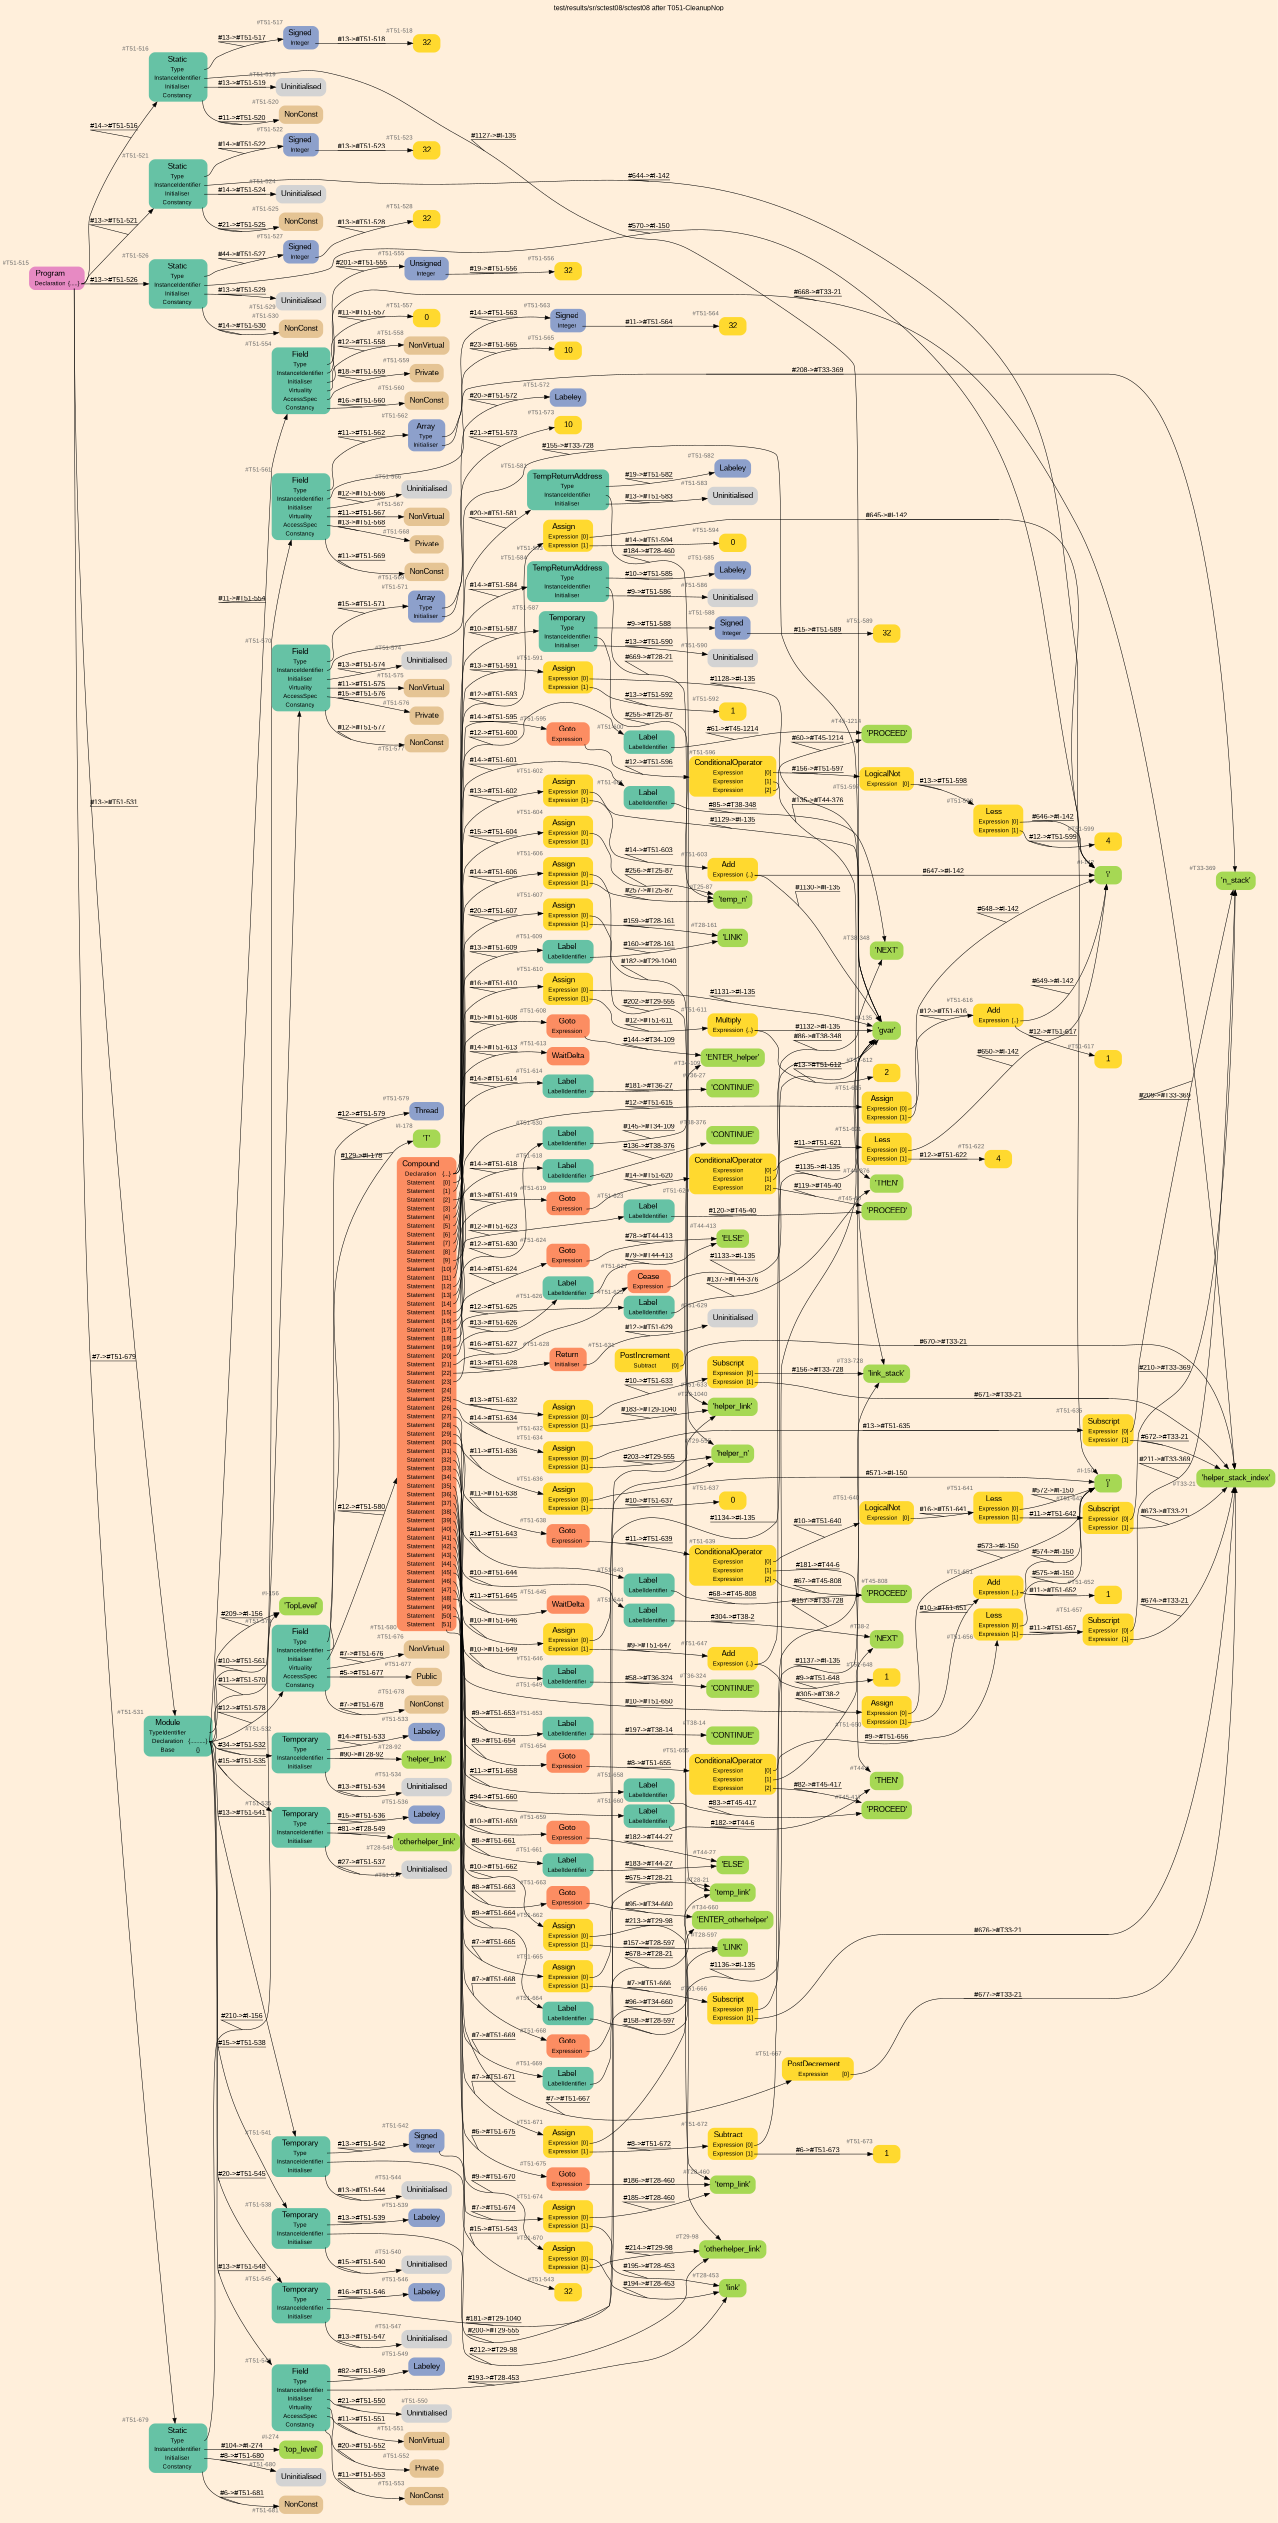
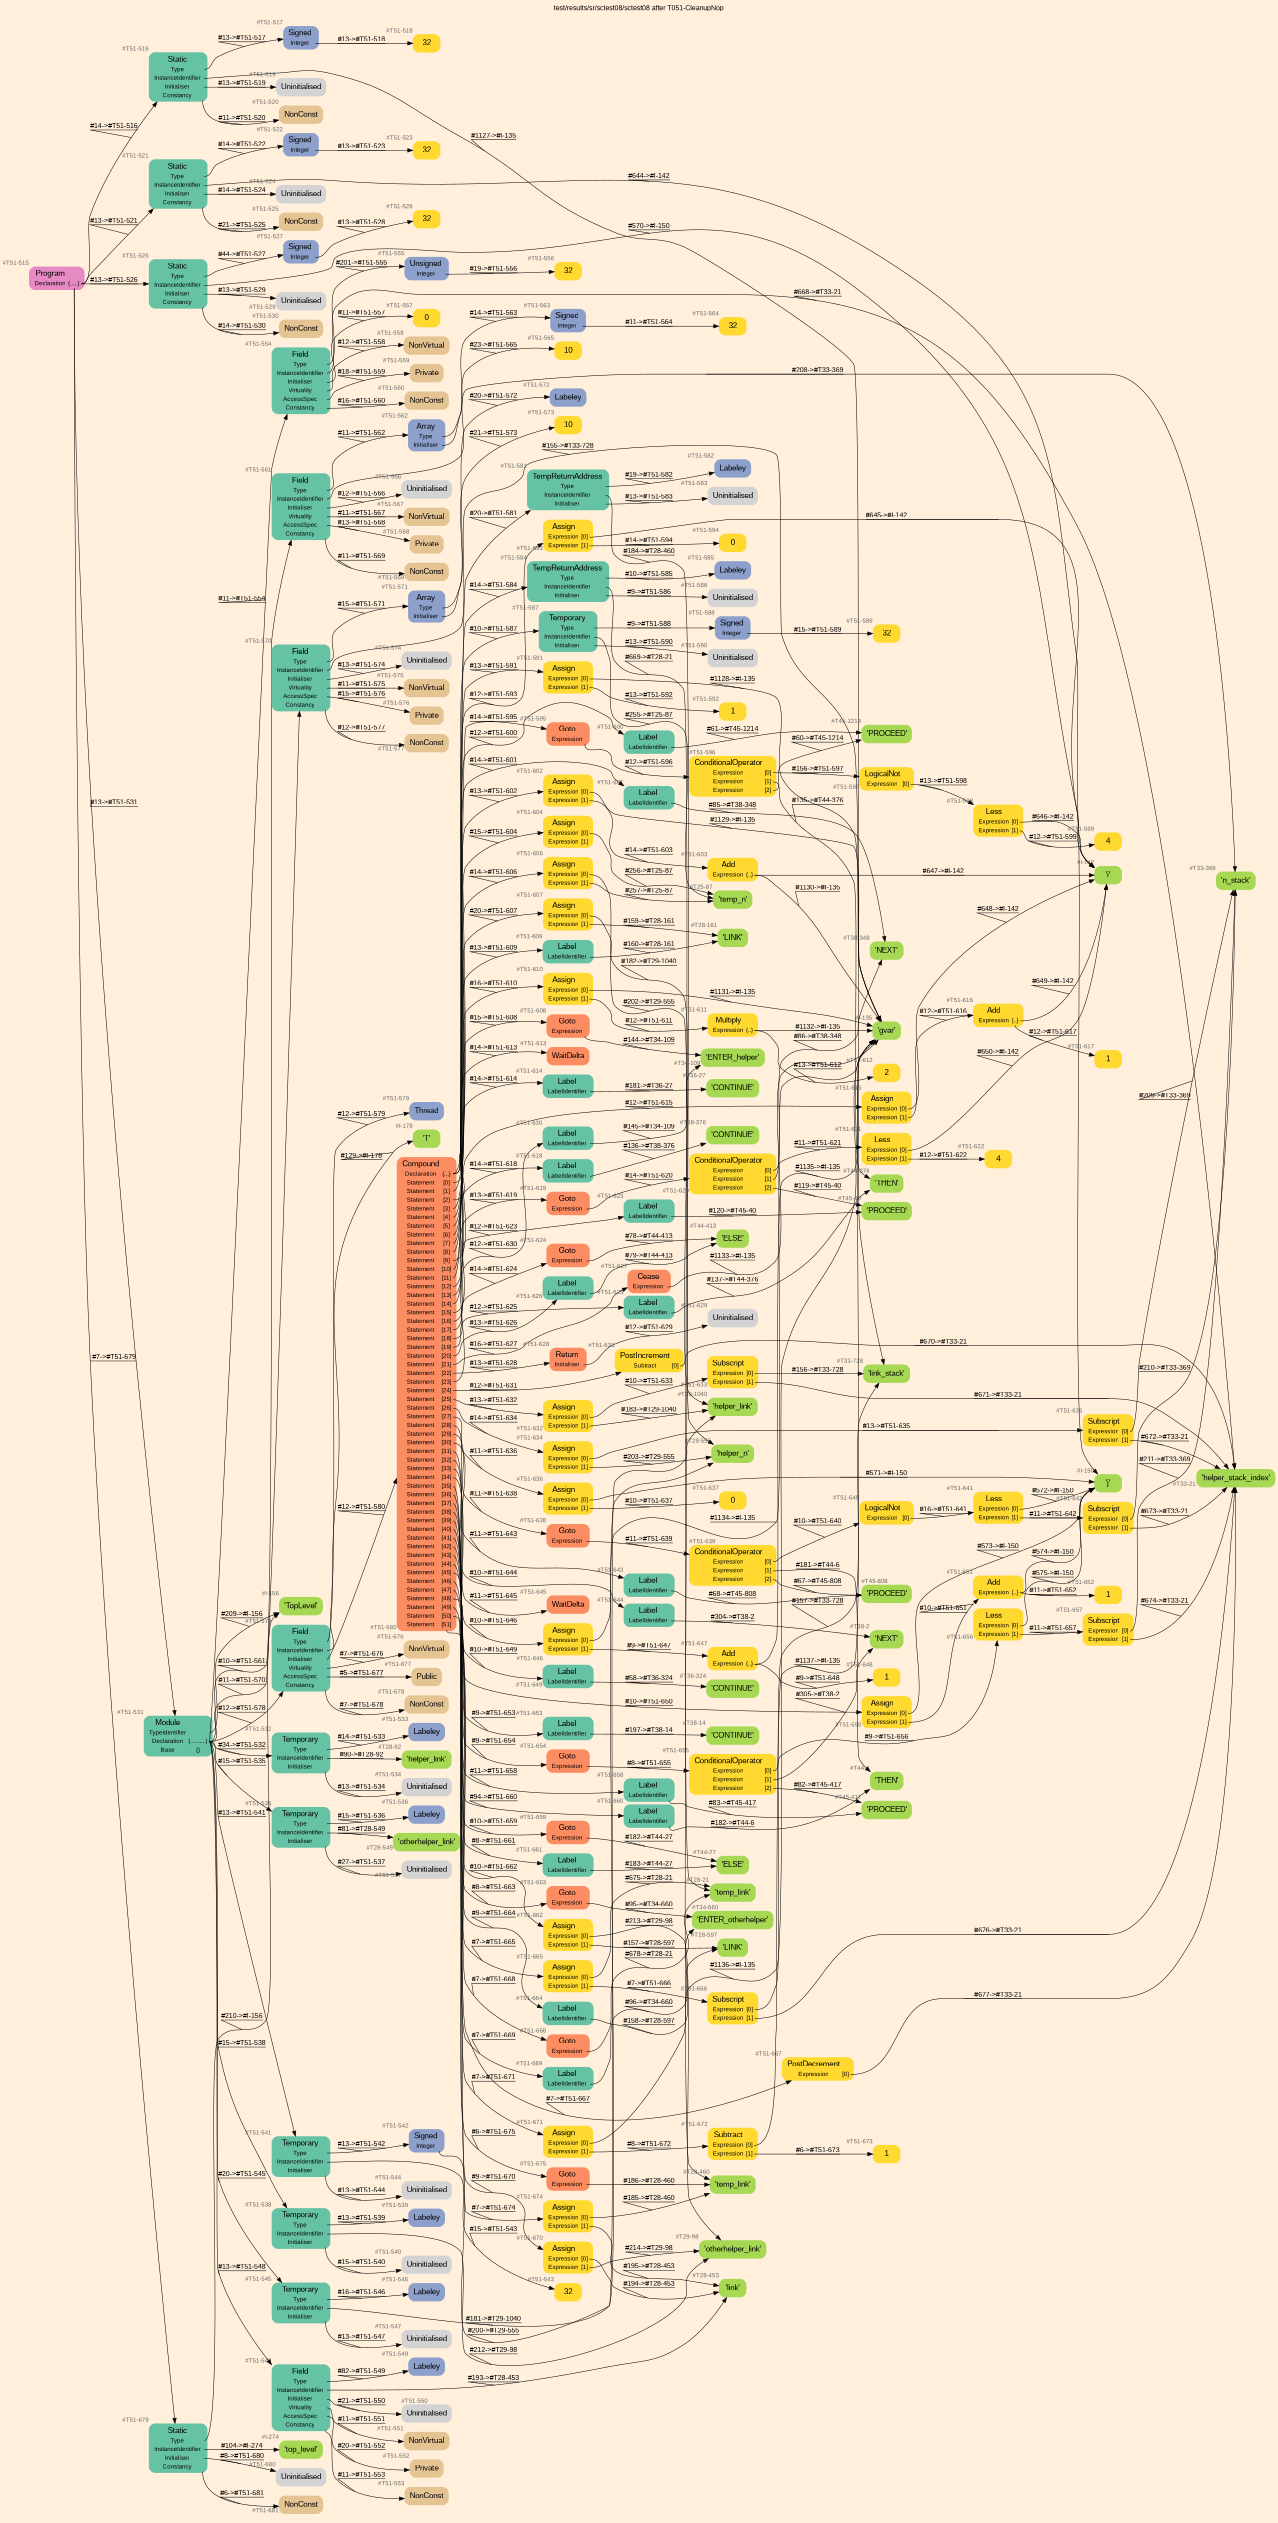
none -> (535, 1389)
